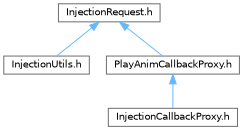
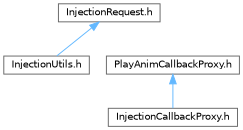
(145, 42) -> none
